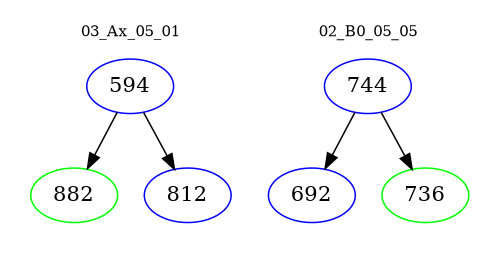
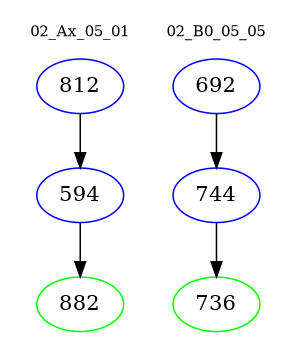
(131, 33) -> (80, 33)
(155, 134) -> (80, 133)
(344, 134) -> (216, 133)
